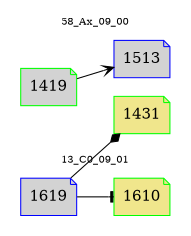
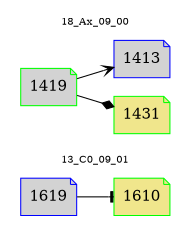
(95, 22) -> (95, 22)
(142, 59) -> (142, 59)
(91, 160) -> (90, 99)
